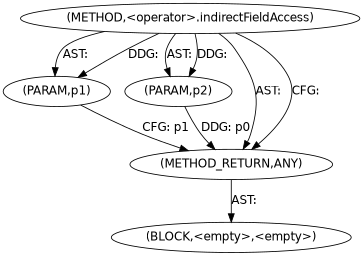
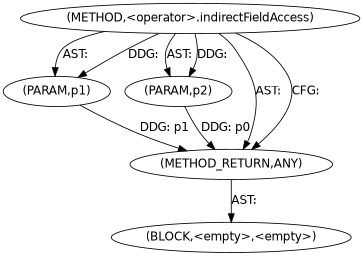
(166, 128) -> (165, 128)
